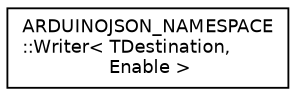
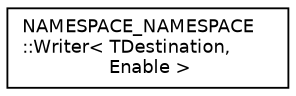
(148, 48) -> (148, 48)
